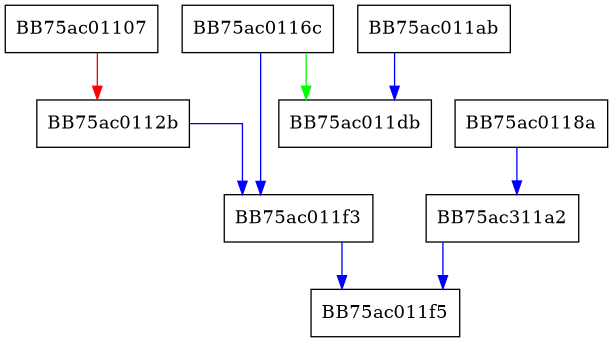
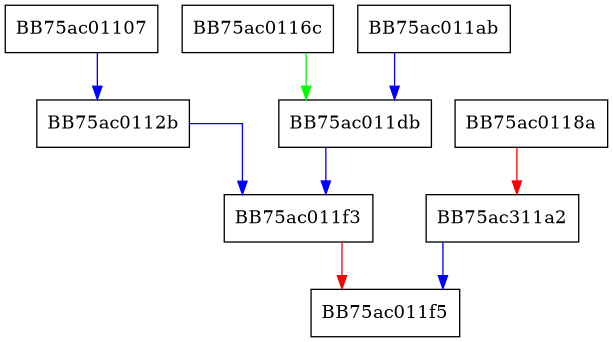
(97, 70) -> (97, 70)
(261, 117) -> (326, 164)
(517, 164) -> (517, 164)
(342, 259) -> (342, 259)
